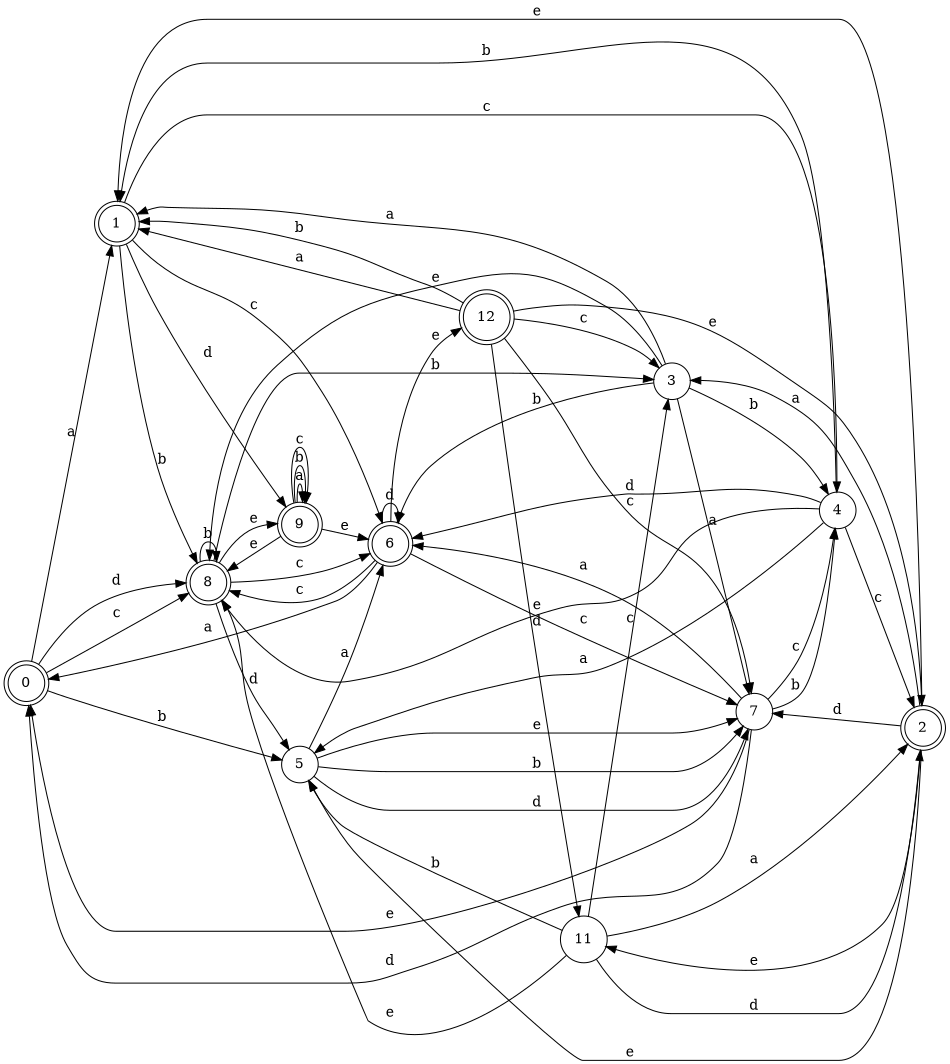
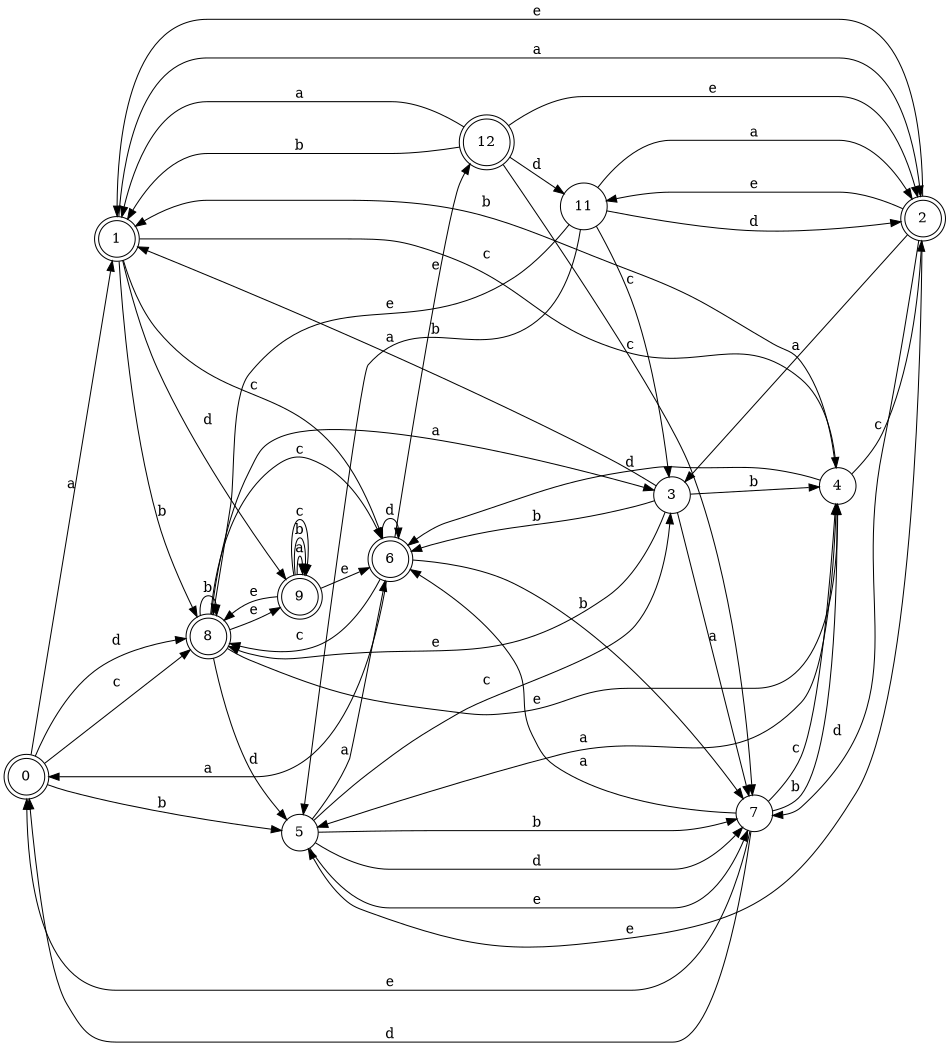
none -> (506, 58)
(585, 331) -> (516, 688)
(436, 365) -> (436, 432)
(522, 620) -> (591, 693)
(584, 620) -> (584, 604)
